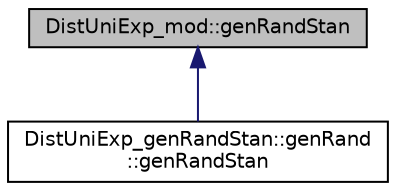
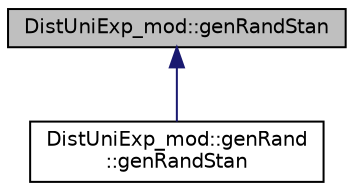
(198, 152) -> (177, 152)
